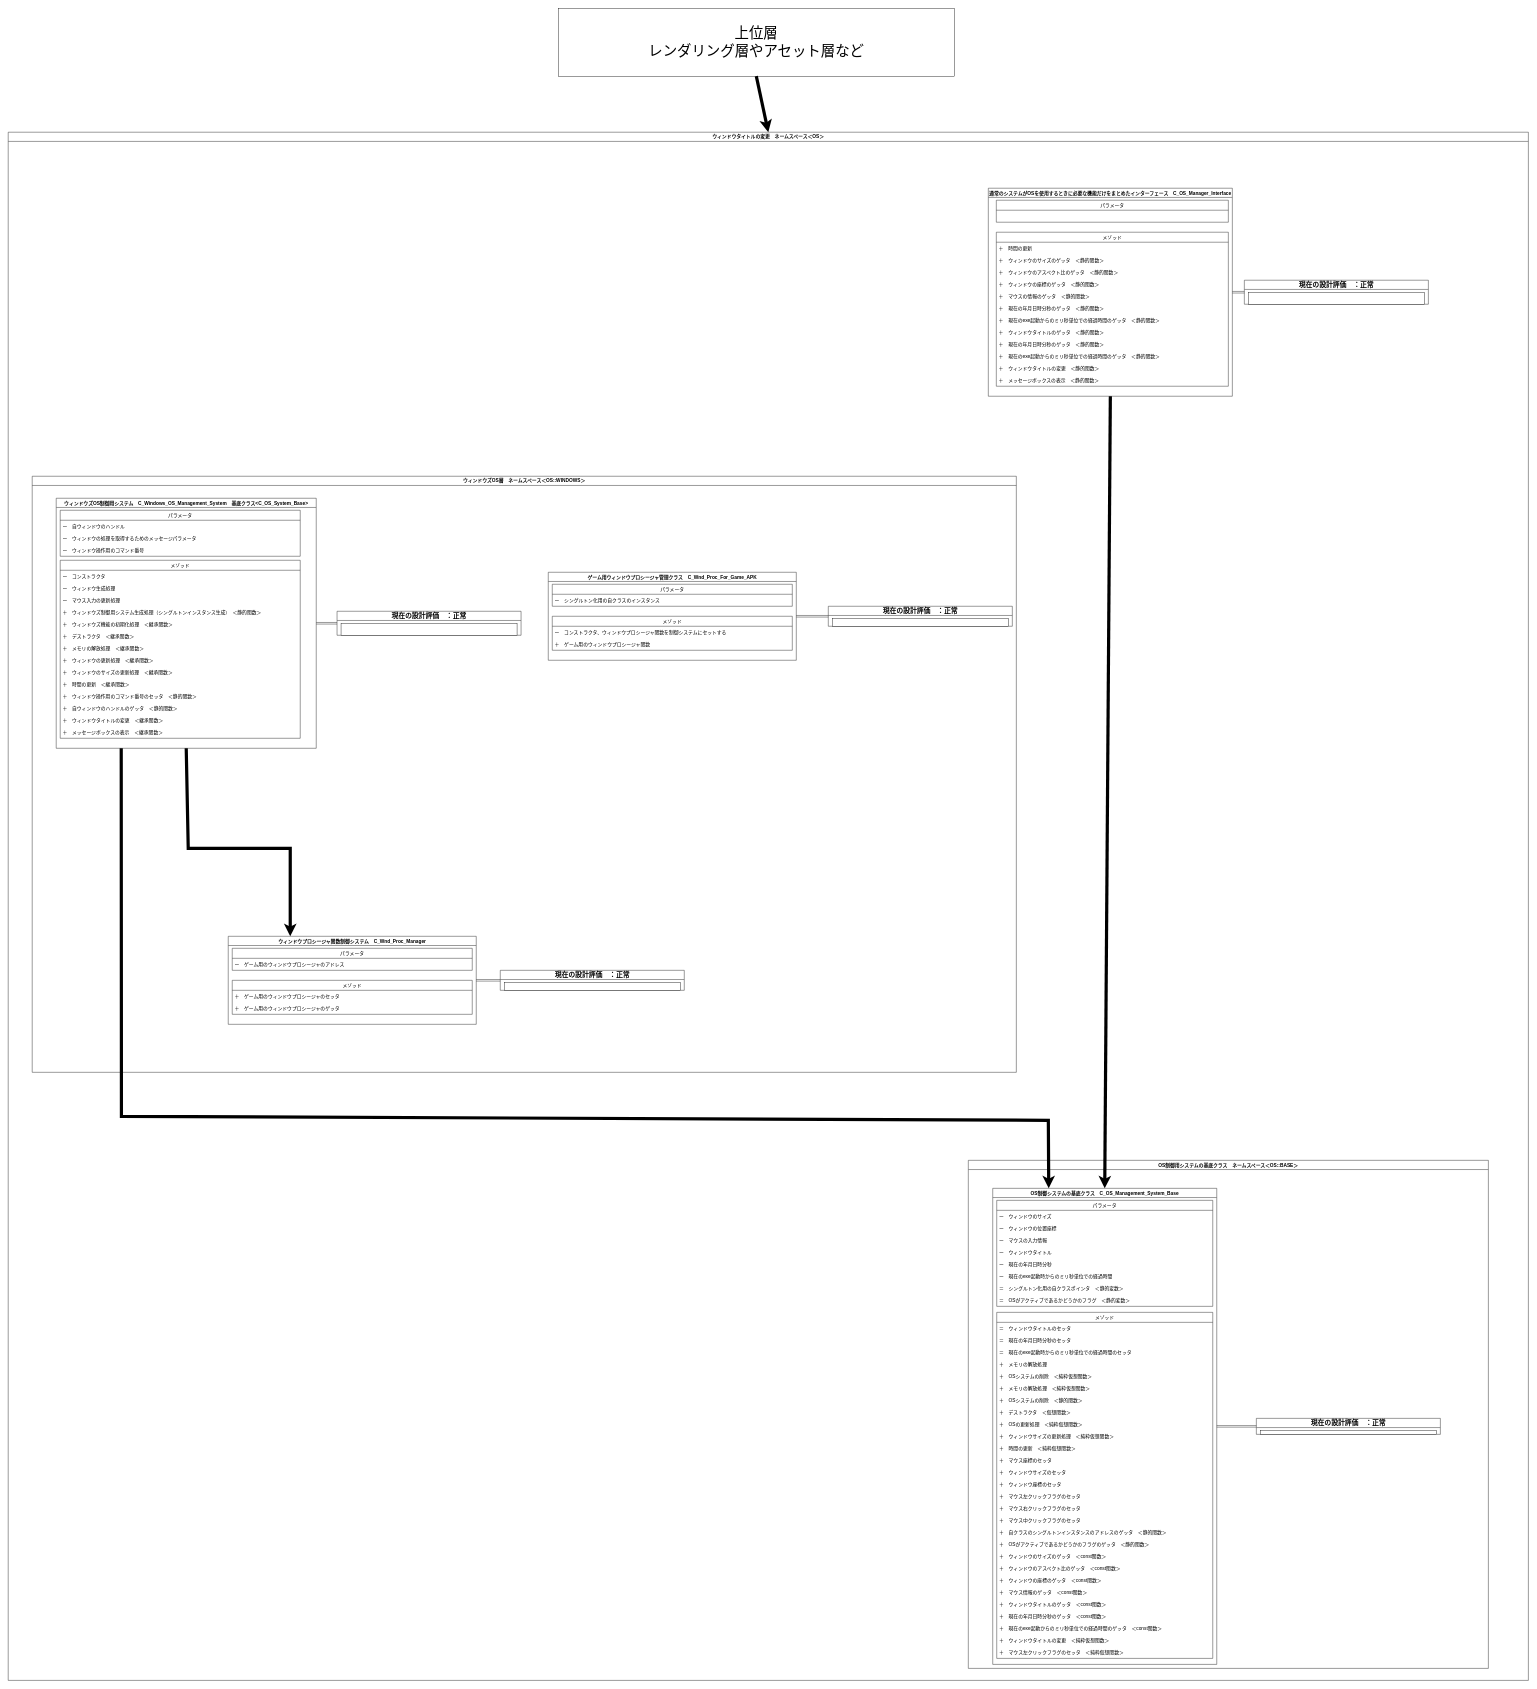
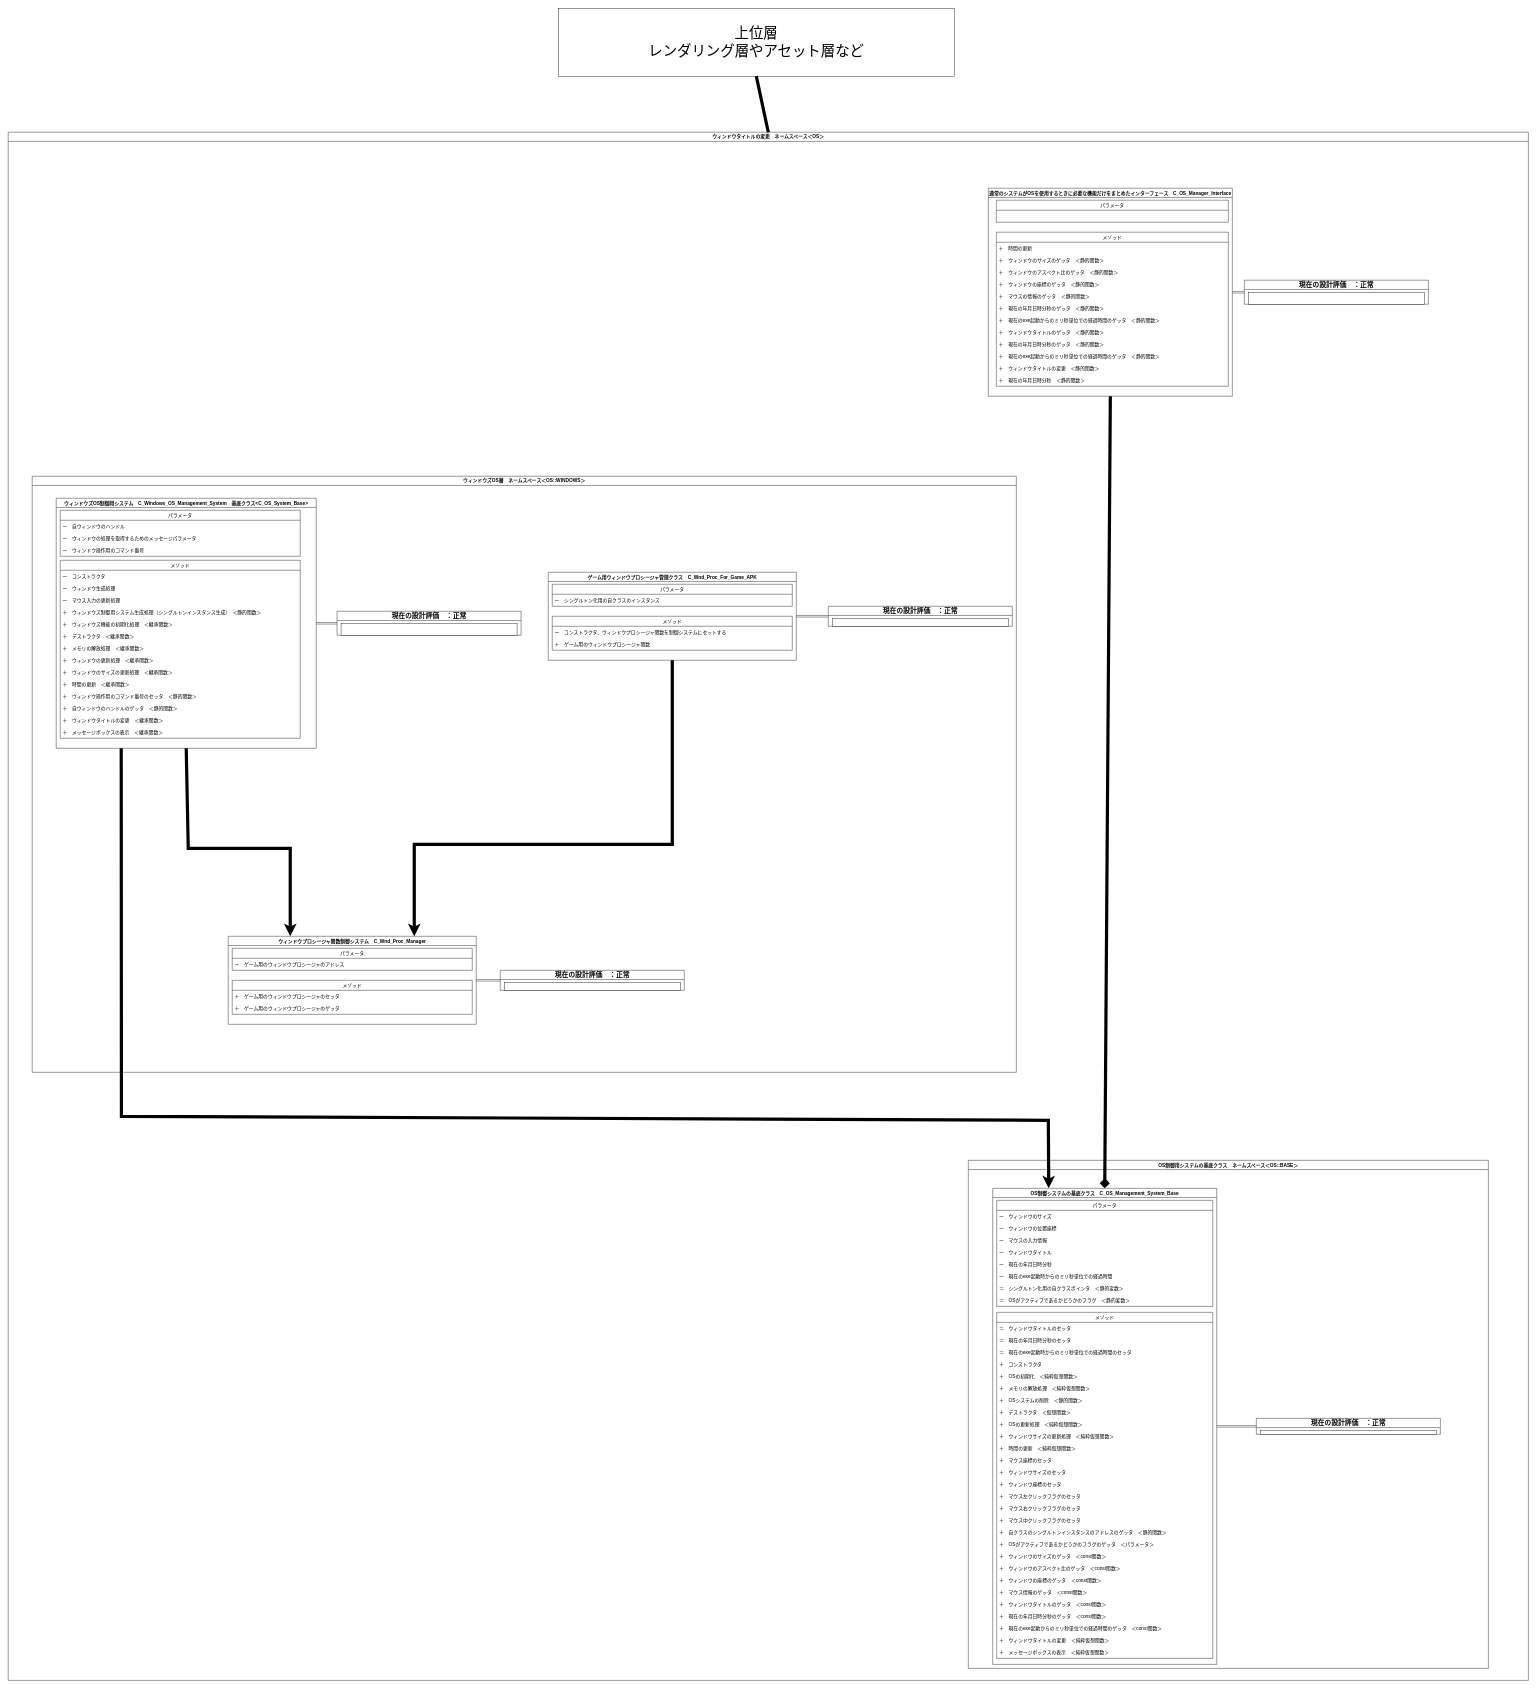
(766, 122) -> (767, 126)
(1049, 380) -> (1042, 380)
none -> (593, 844)
(1105, 1178) -> (1105, 1178)
(1023, 1364) -> (1021, 1364)
(1045, 1376) -> (1038, 1376)
(1074, 1544) -> (1076, 1544)
(1061, 1652) -> (1054, 1652)
